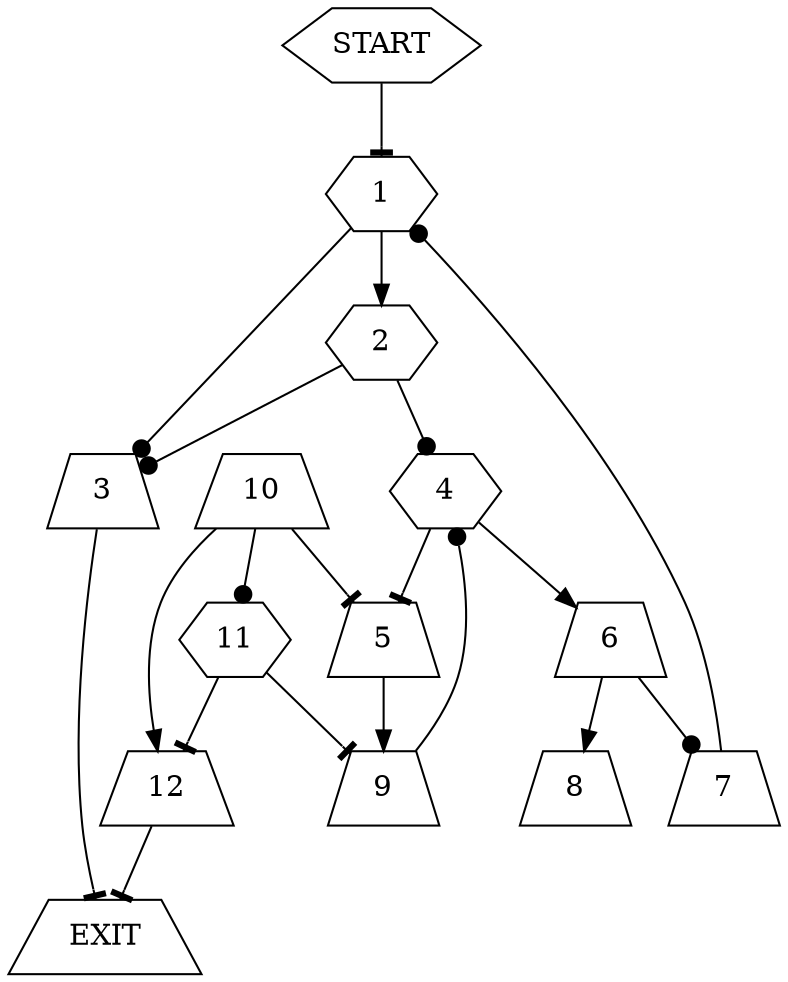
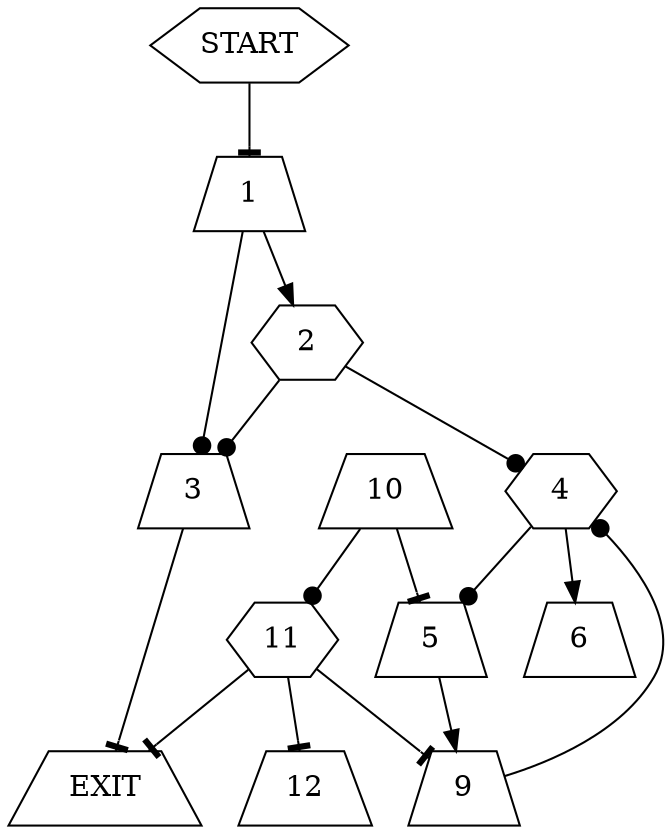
(382, 194) -> (249, 194)
(417, 561) -> (503, 558)
(155, 620) -> none
(576, 788) -> none
(724, 788) -> none
(138, 858) -> (202, 707)
